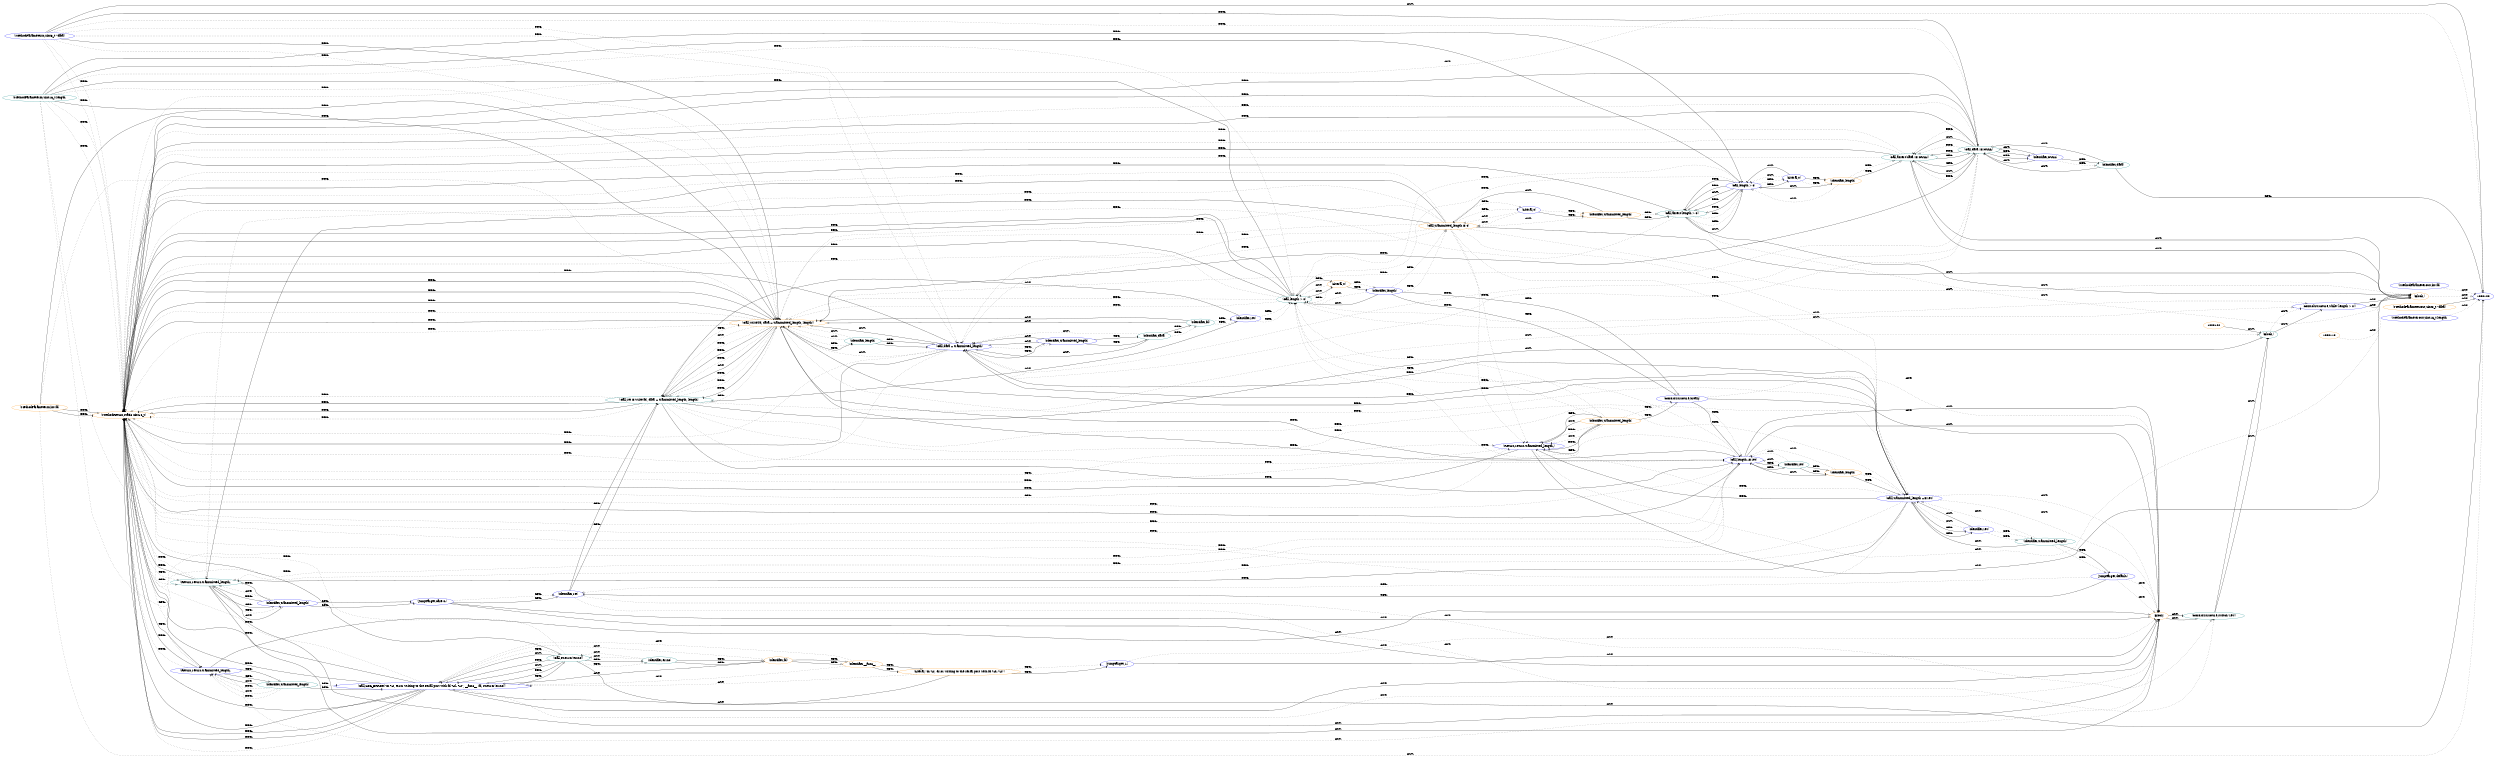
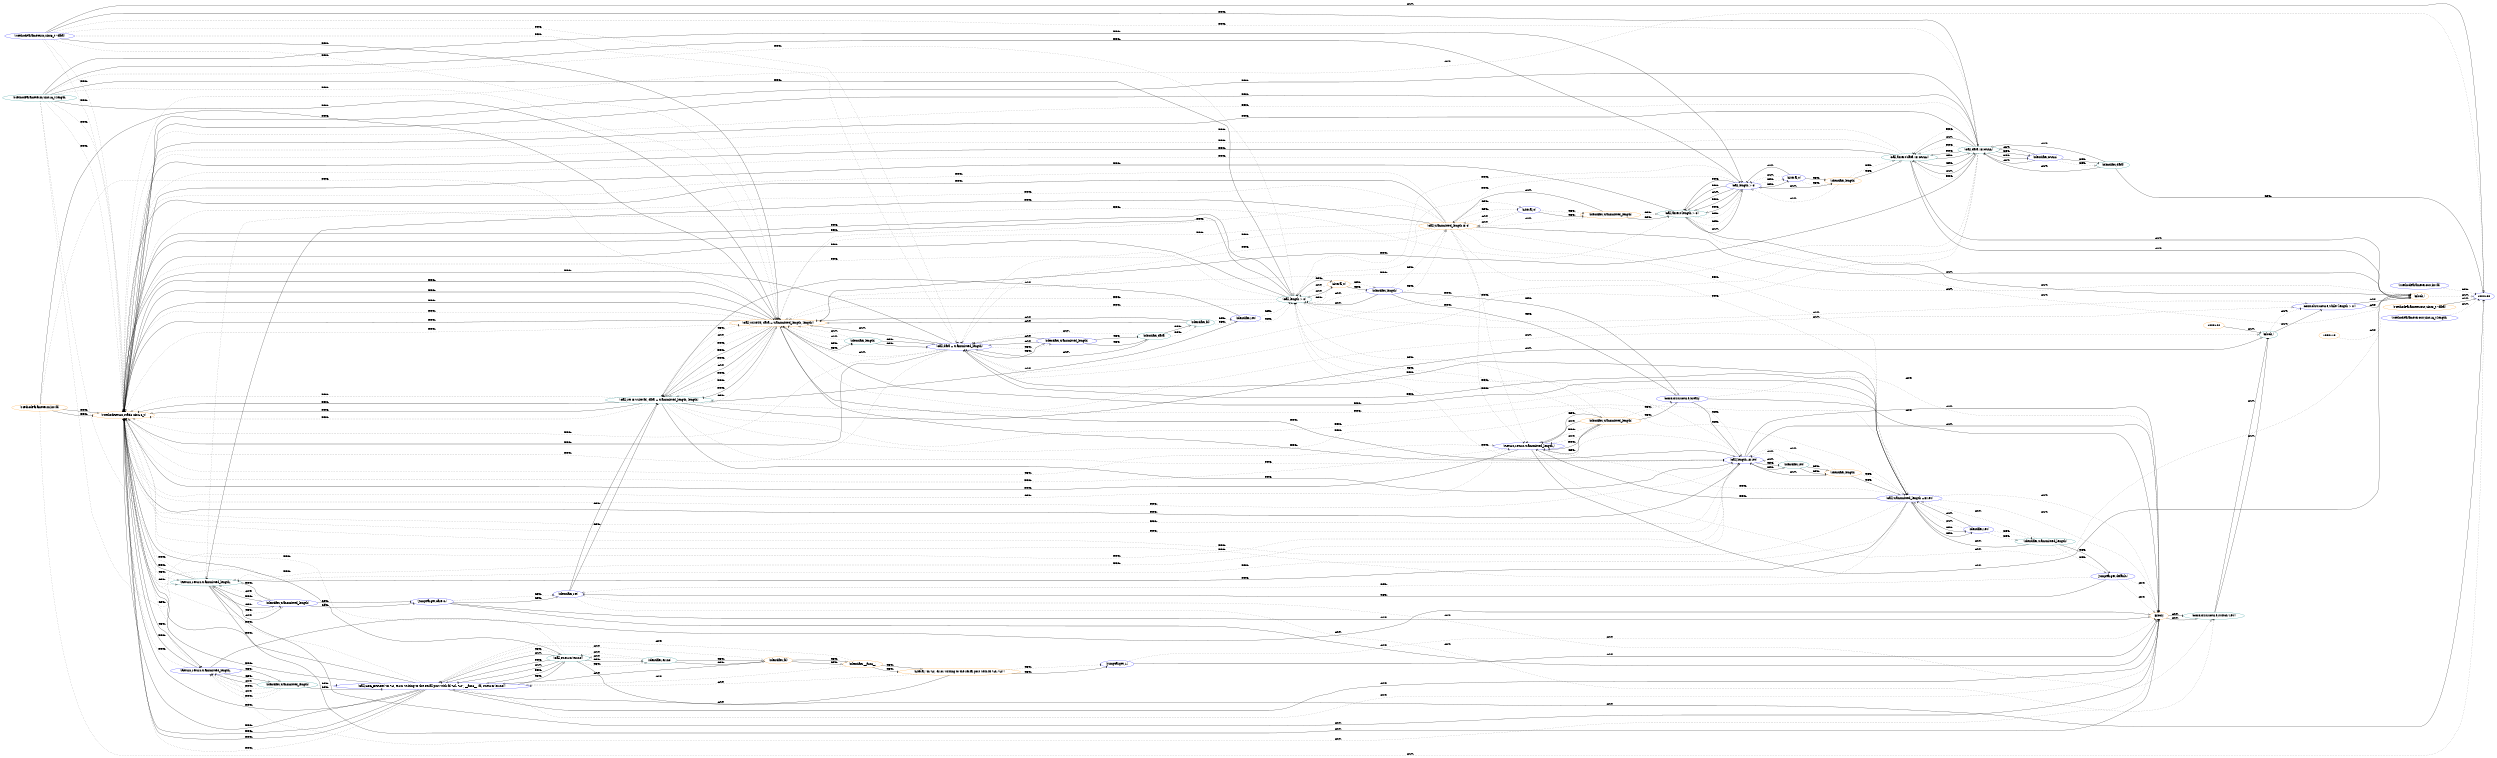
(2466, 290) -> (2466, 290)
